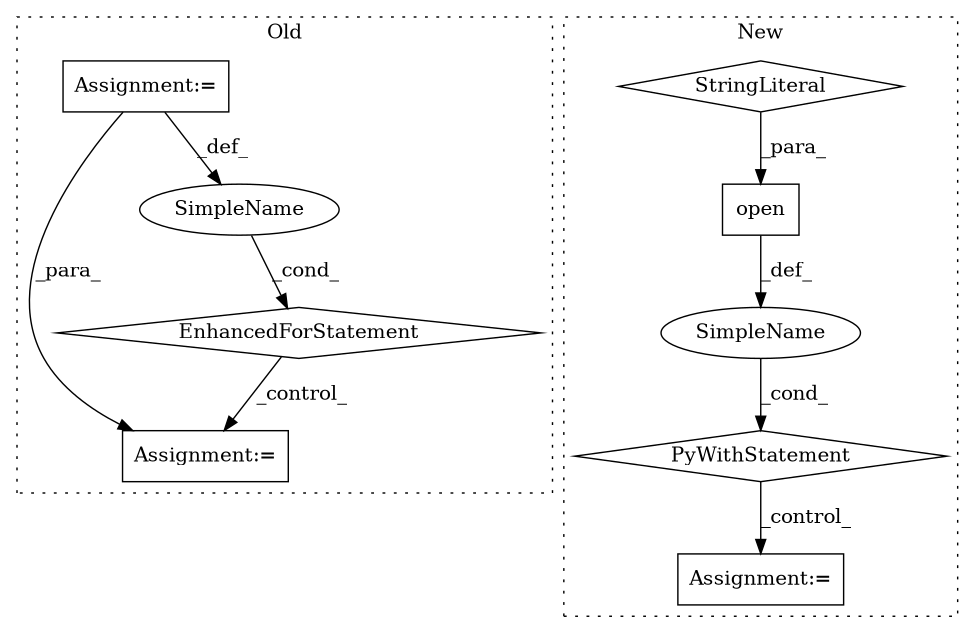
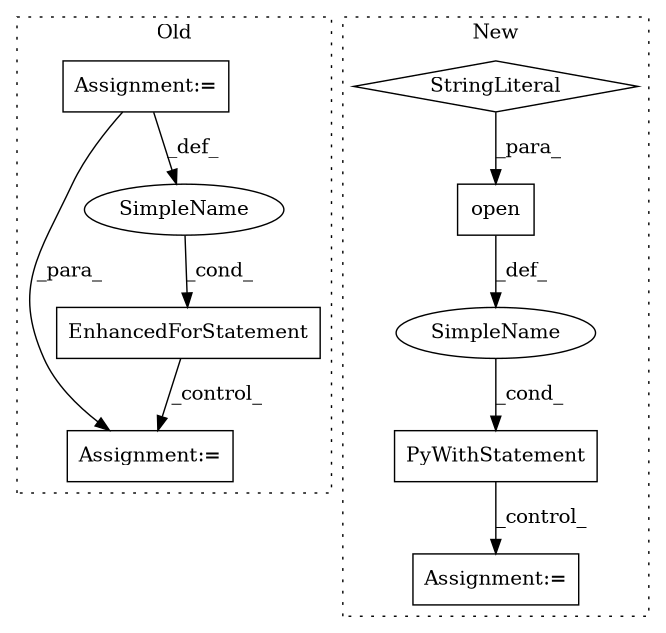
(299, 333) -> (188, 333)
(761, 456) -> (496, 456)
